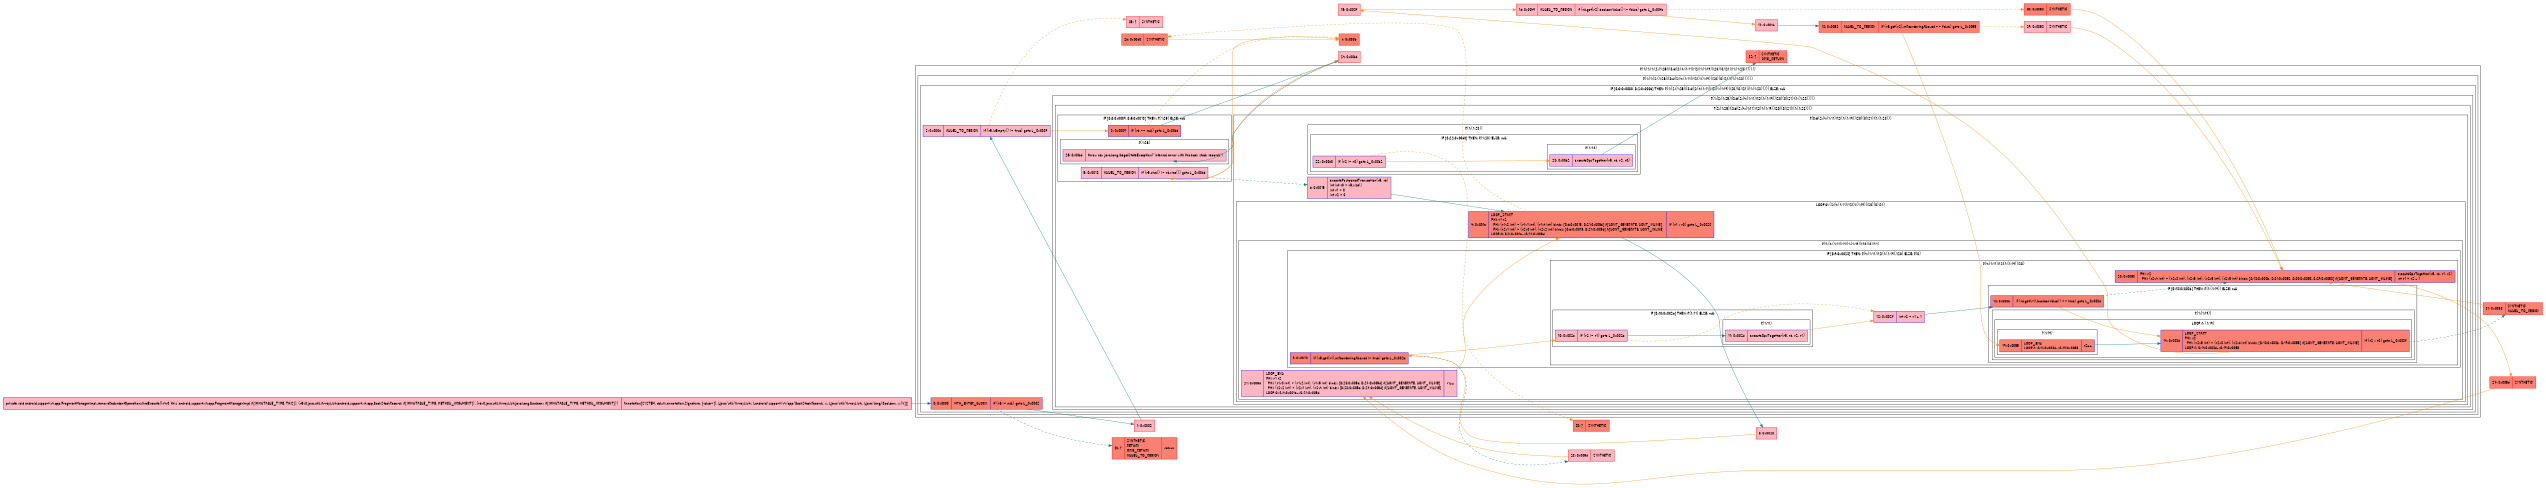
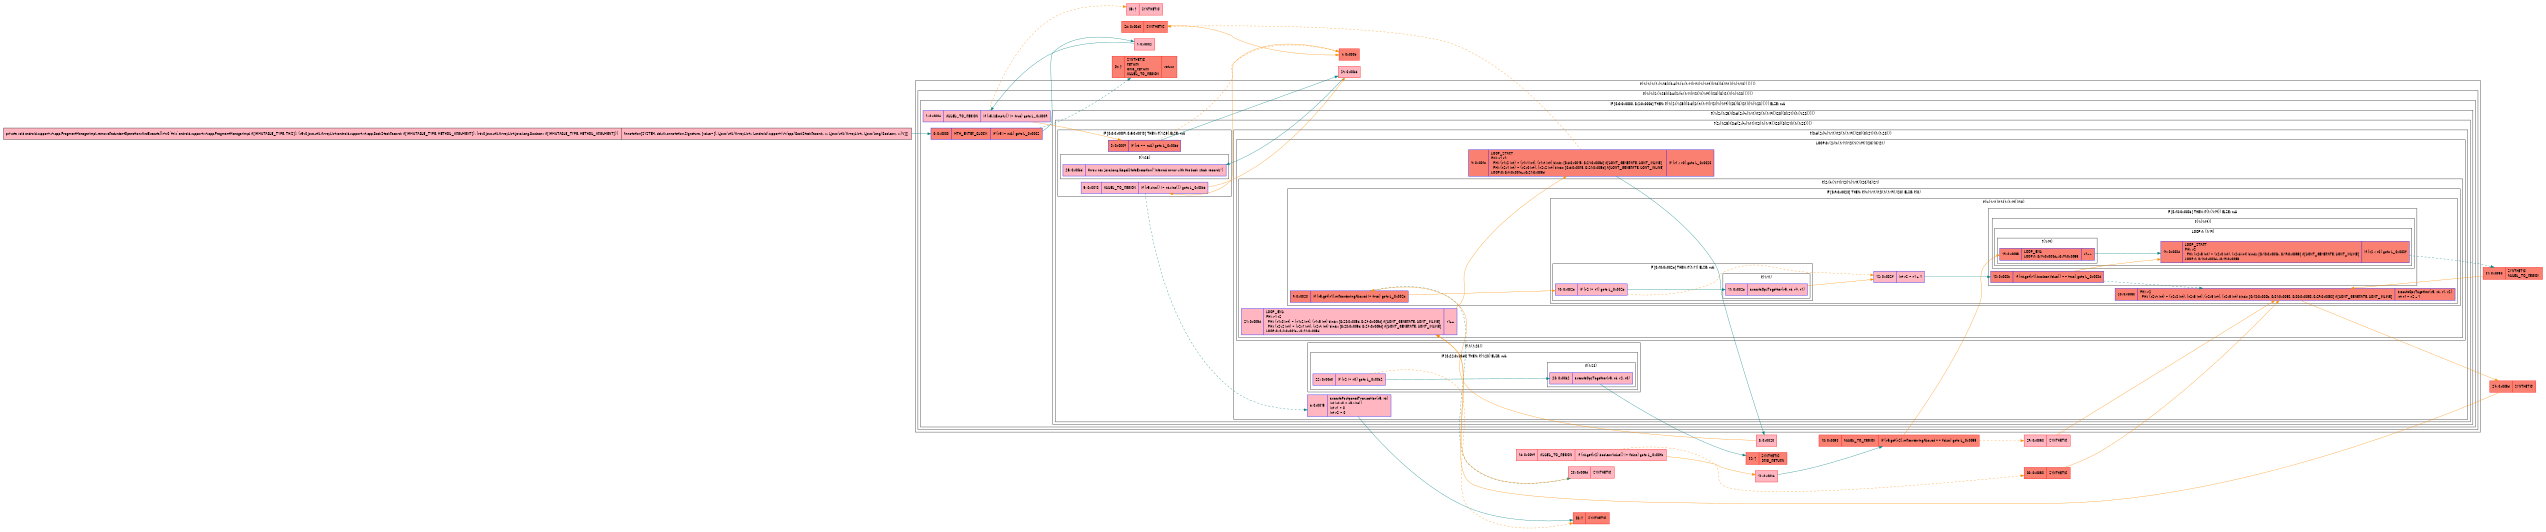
(1349, 10) -> none
(1462, 161) -> (1466, 379)
(1452, 203) -> (1450, 499)
(1777, 336) -> (1777, 289)
